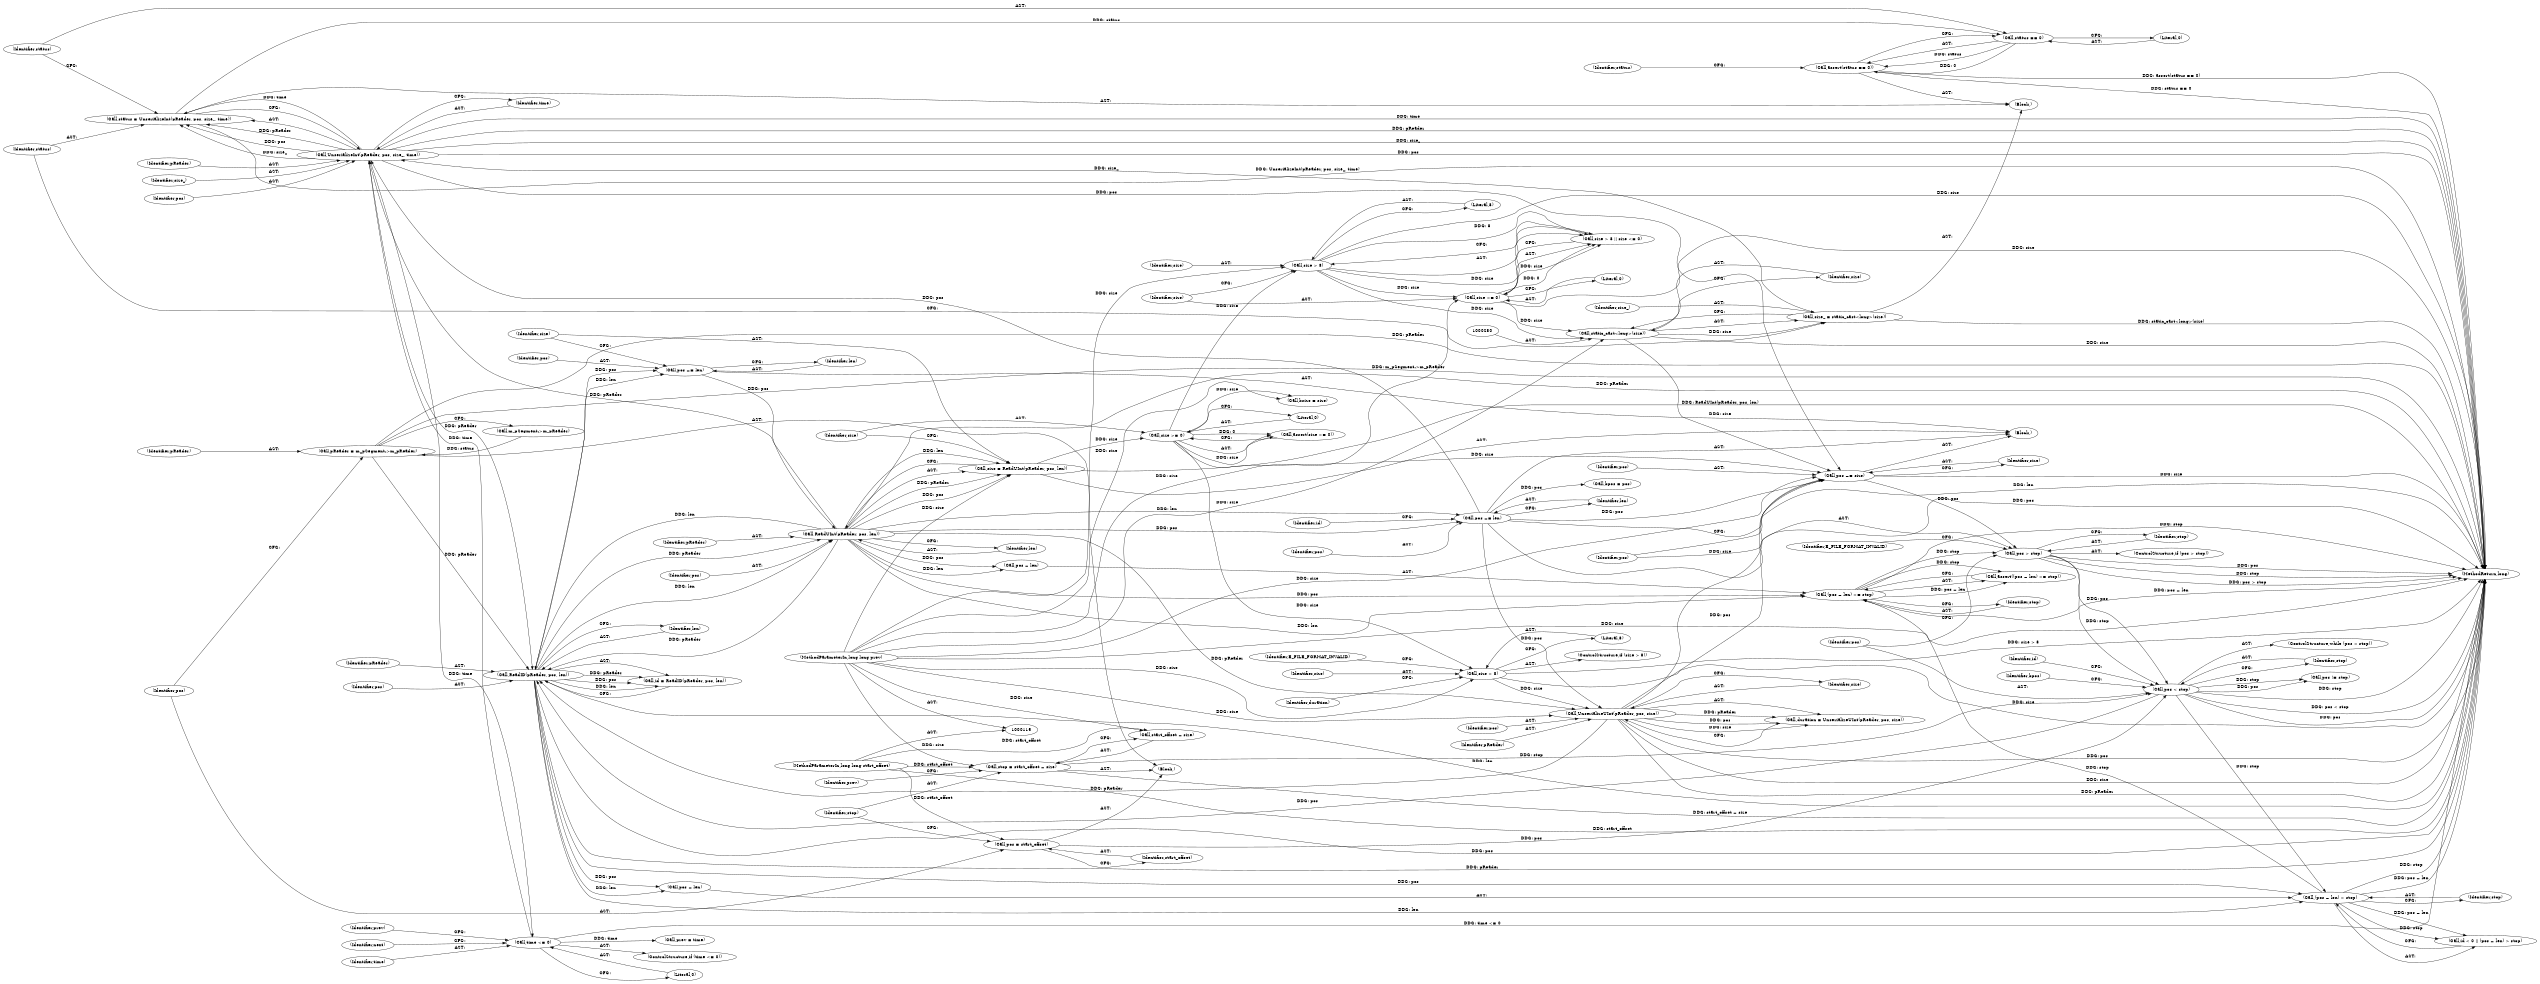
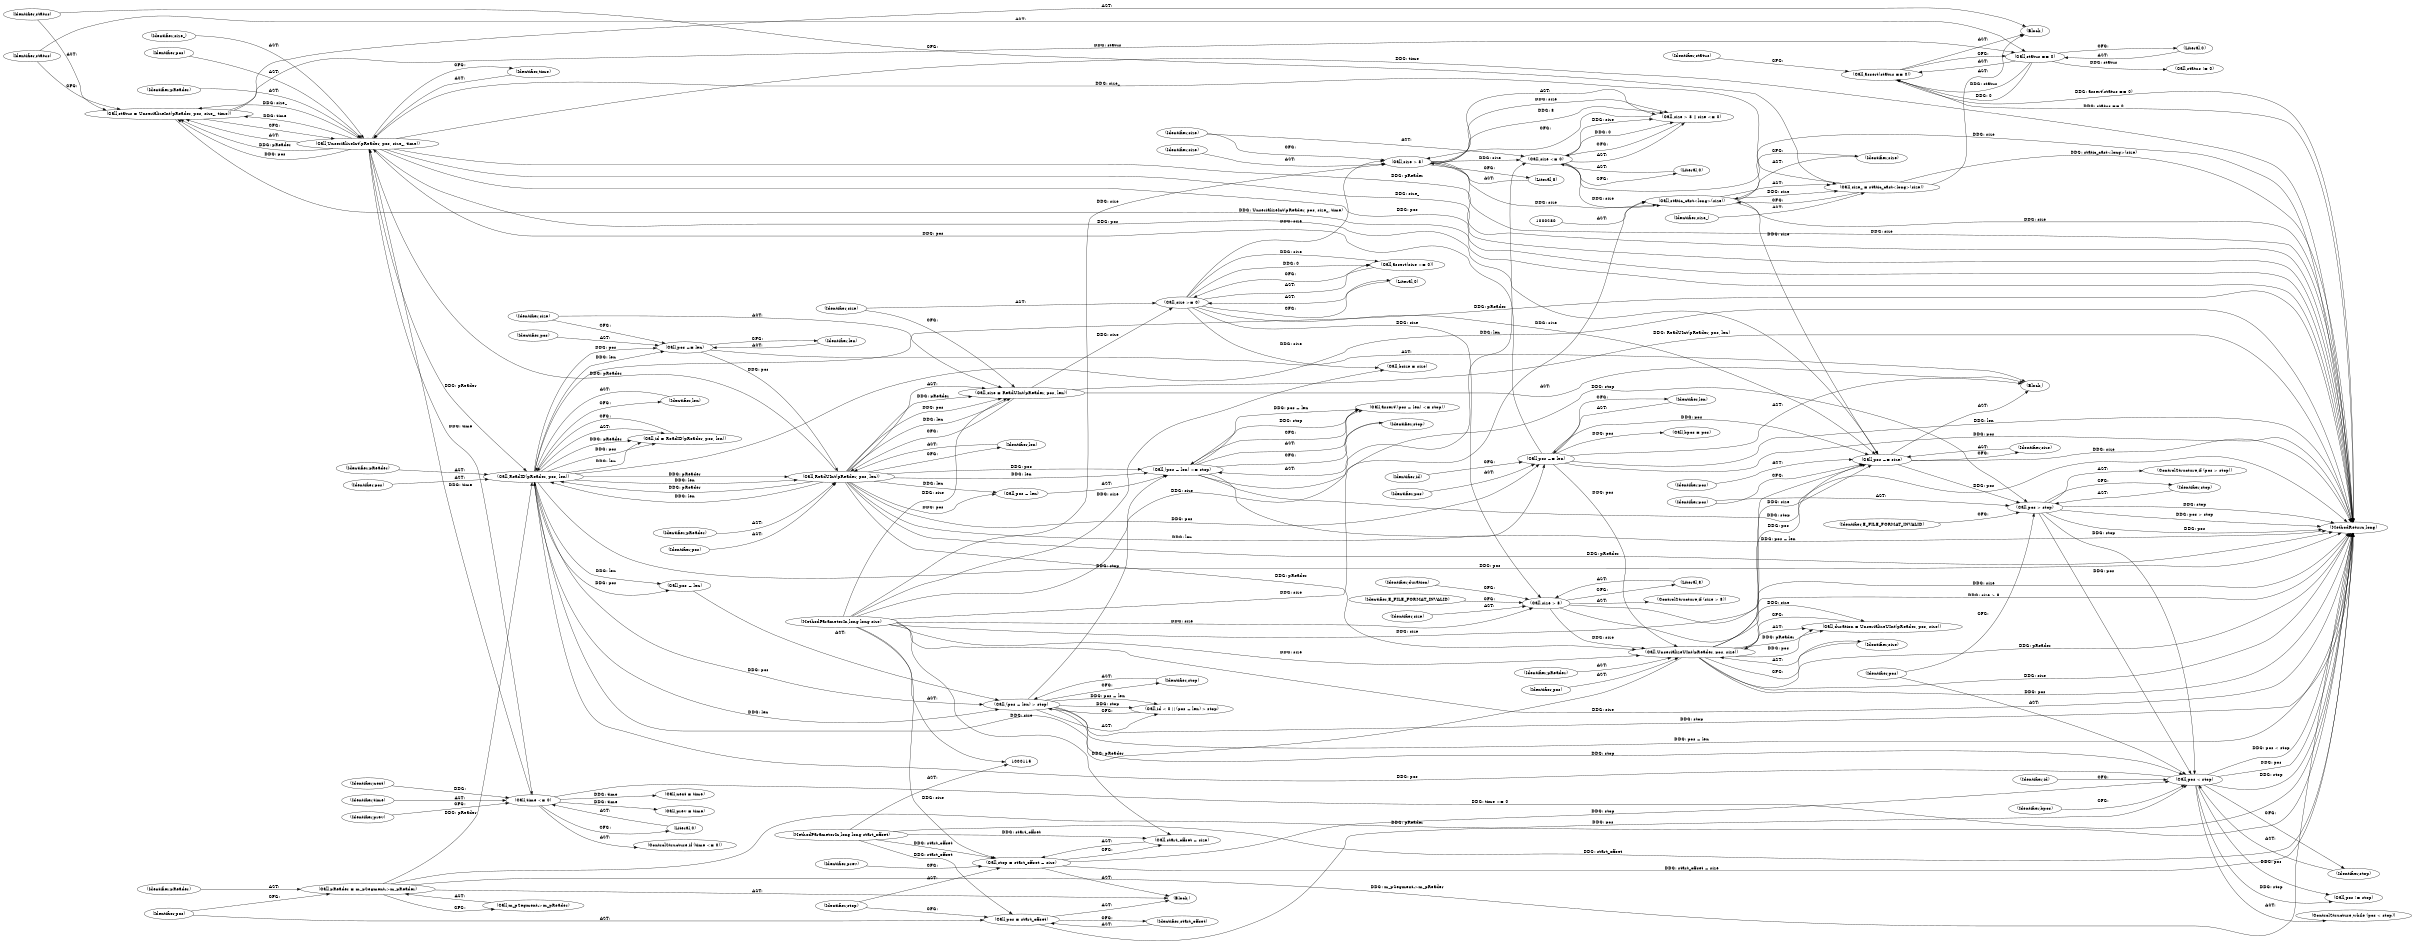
none -> (2195, 69)
(461, 449) -> (461, 896)
(841, 658) -> (841, 622)
(2246, 788) -> (1603, 756)
none -> (685, 794)
(461, 941) -> (461, 789)
